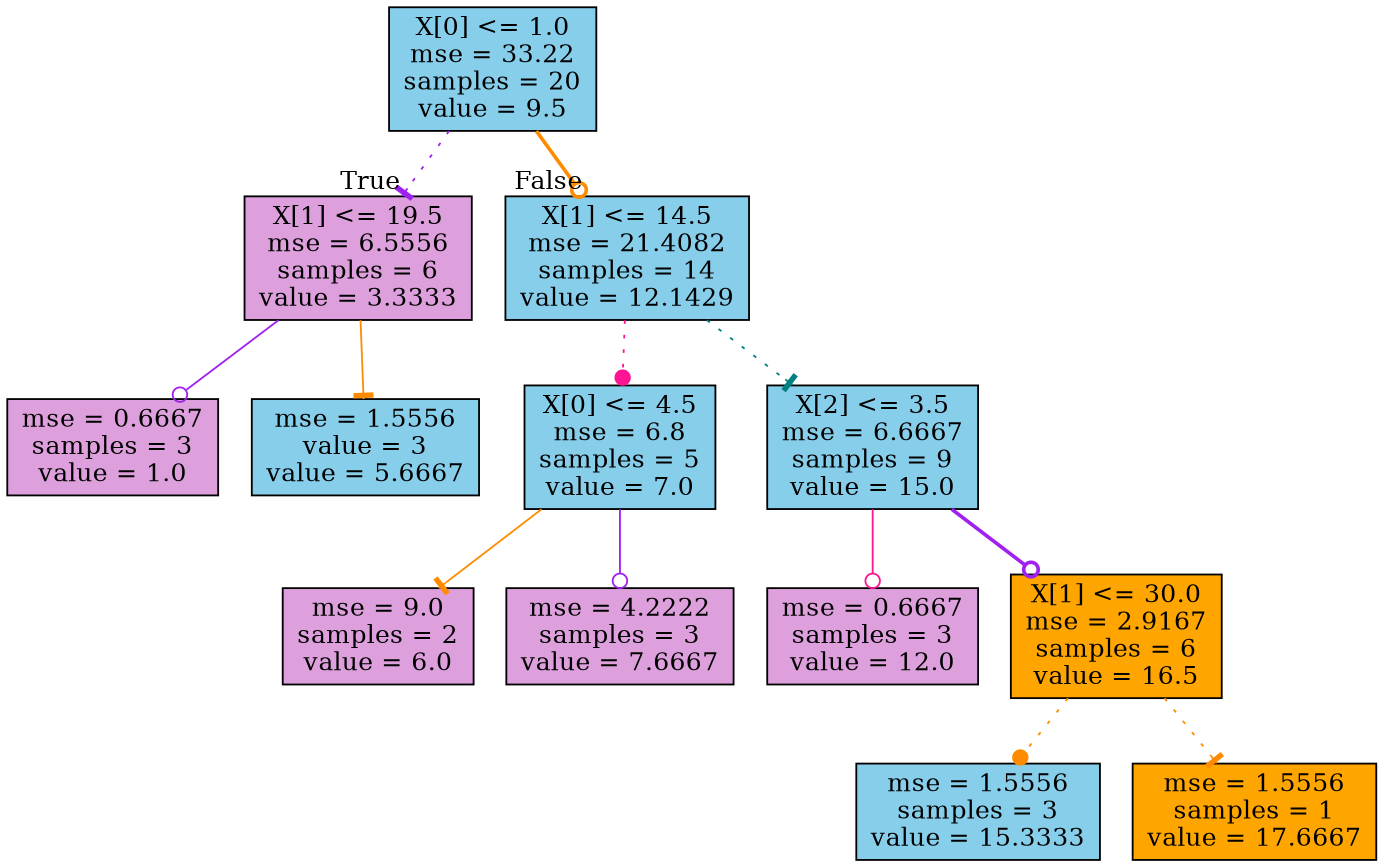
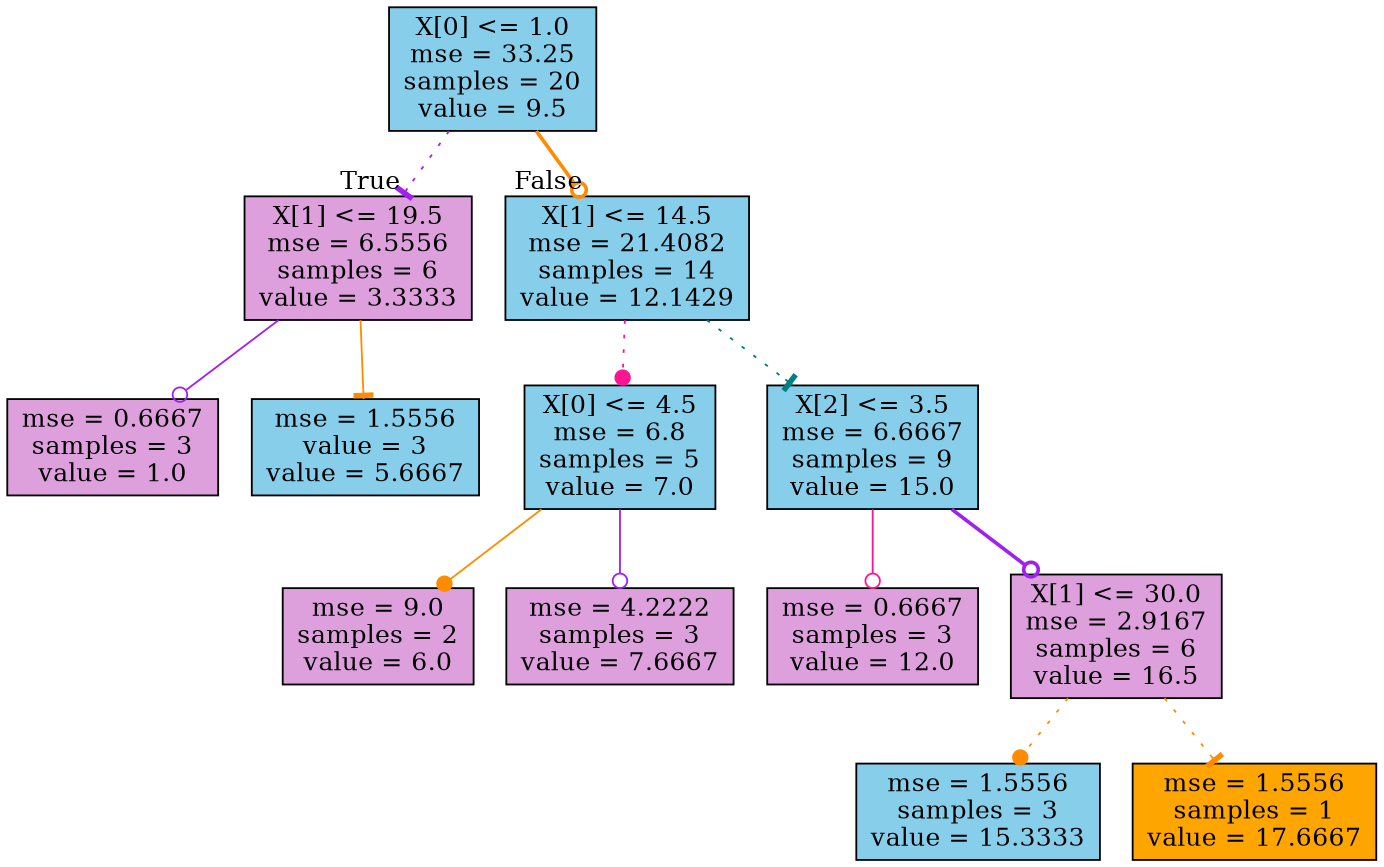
(493, 69) -> (493, 69)
(494, 546) -> (494, 546)
(1116, 636) -> (1116, 636)
